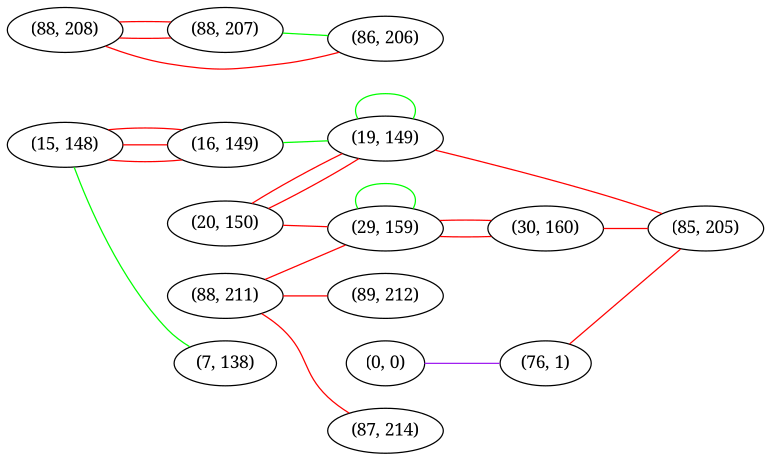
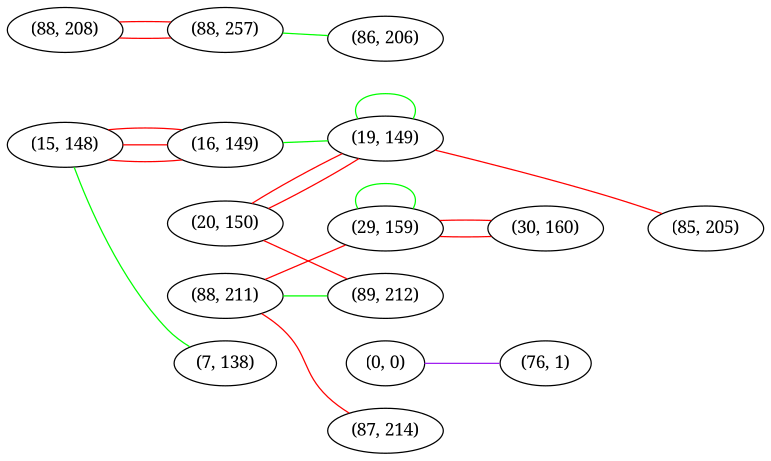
(225, 30) -> (225, 30)
(222, 69) -> none
(305, 226) -> (299, 257)
(626, 228) -> none
(305, 296) -> (305, 296)
(625, 297) -> none
